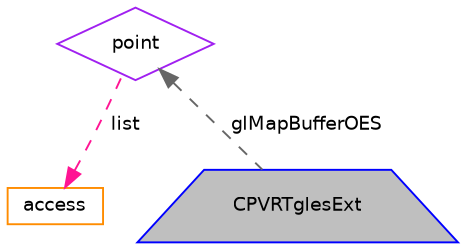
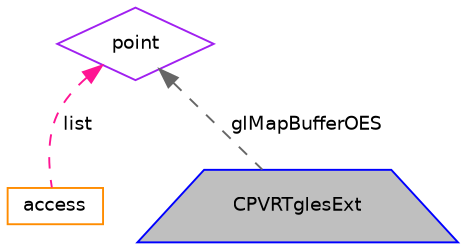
(100, 123) -> (53, 127)
